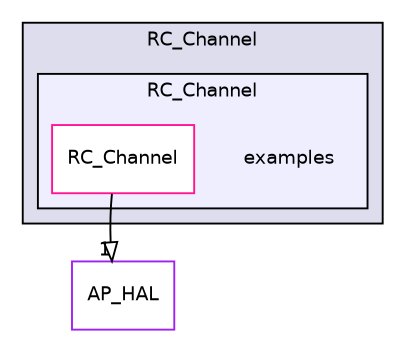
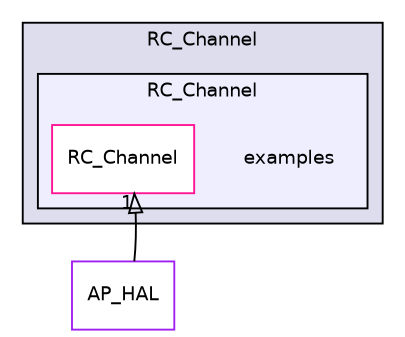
(110, 218) -> (136, 237)
